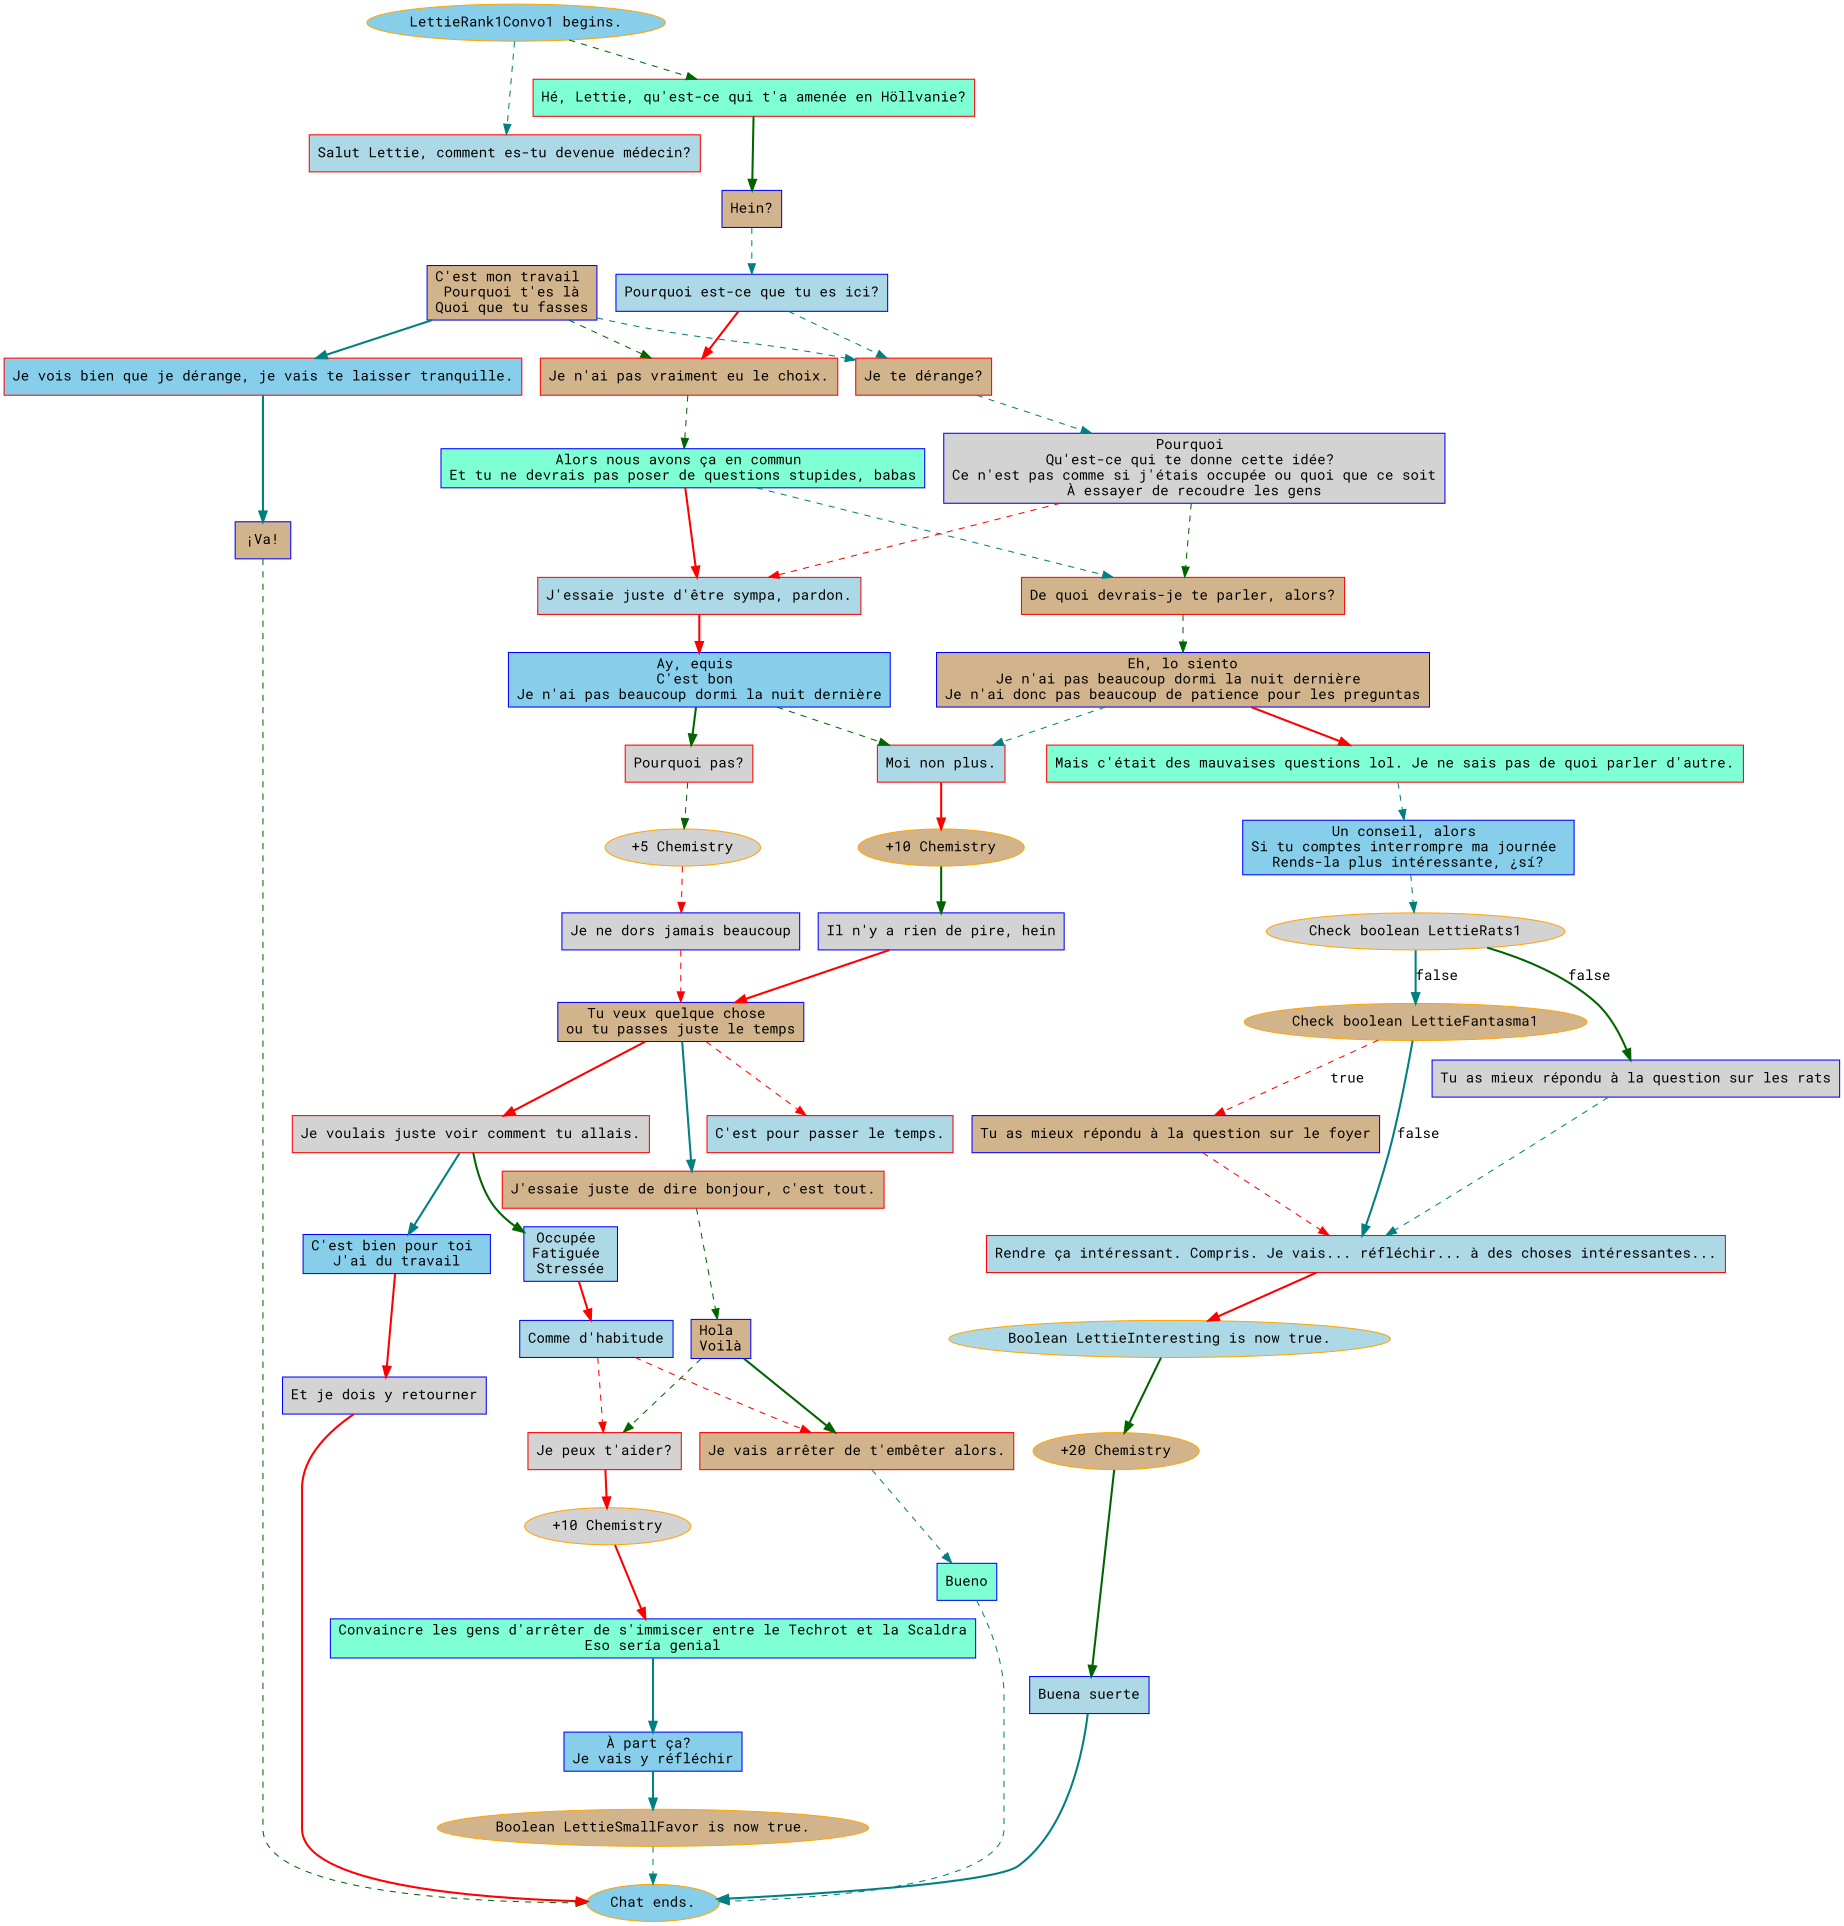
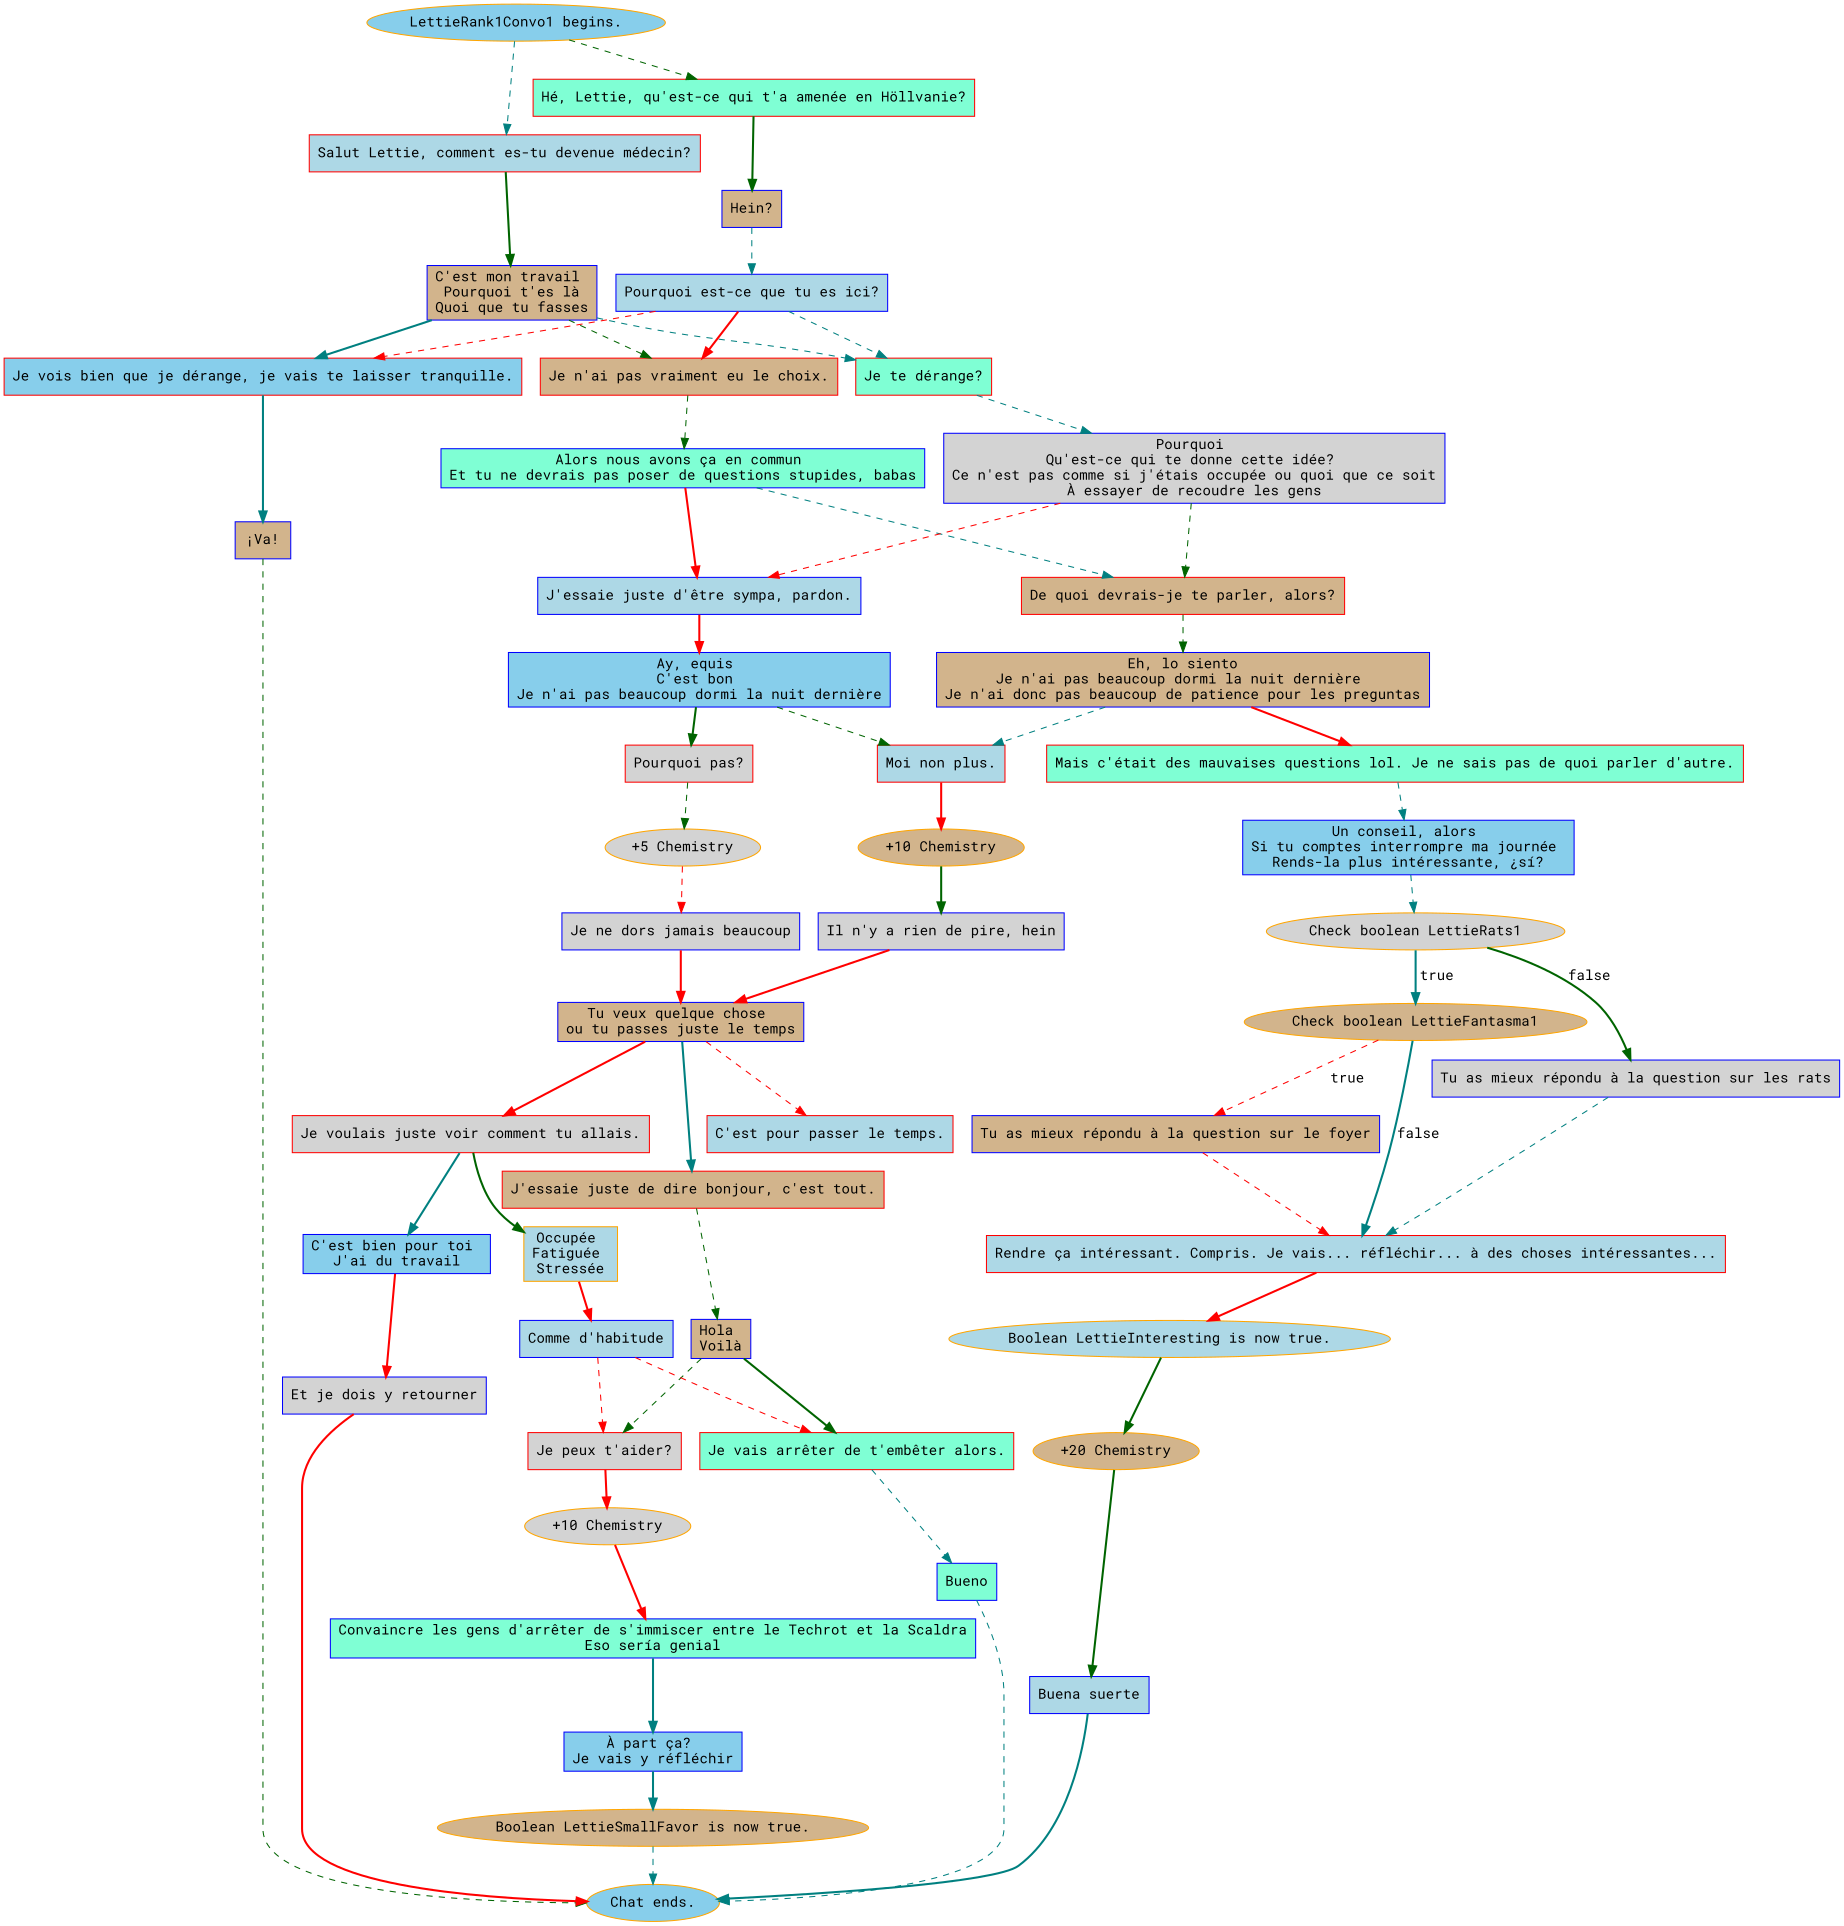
none -> (508, 213)
none -> (520, 334)
(924, 377) -> (924, 377)
(699, 596) -> (699, 596)
(681, 971) -> (681, 971)
(1437, 976) -> (1437, 976)
(571, 1254) -> (571, 1254)
(857, 1451) -> (857, 1451)
